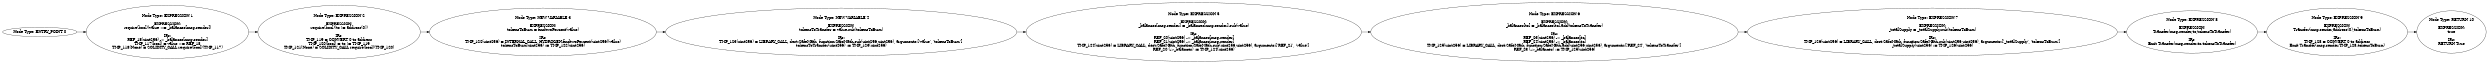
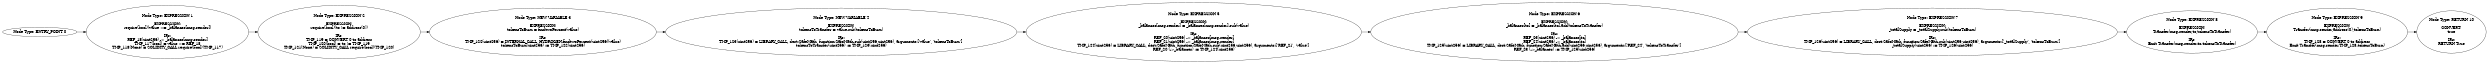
(2451, 32) -> (2451, 32)
